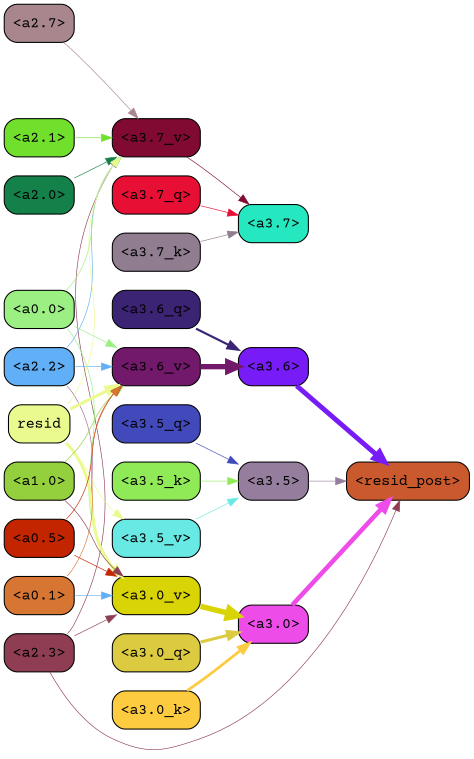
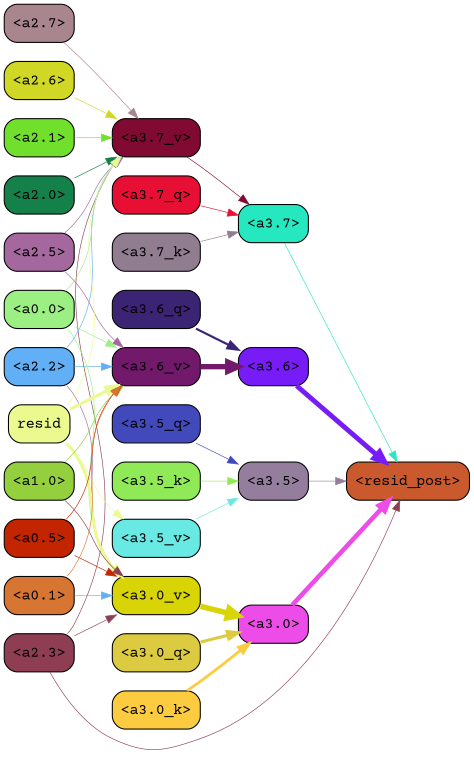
none -> (39, 81)
none -> (39, 252)
none -> (338, 348)
